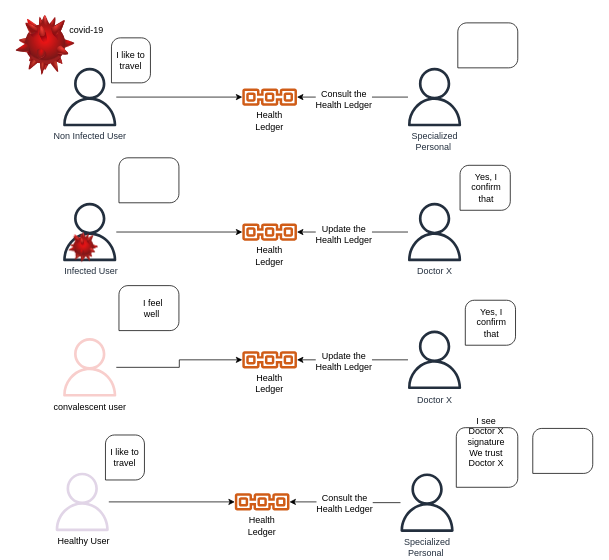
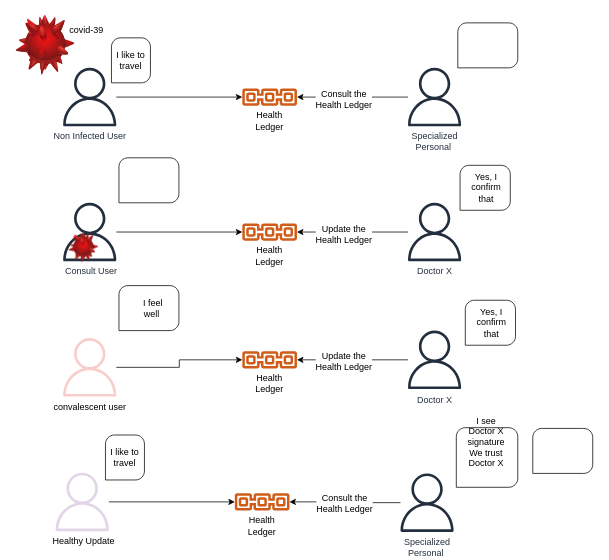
(87, 30) -> (87, 30)
(90, 272) -> (90, 272)
(83, 542) -> (83, 542)
